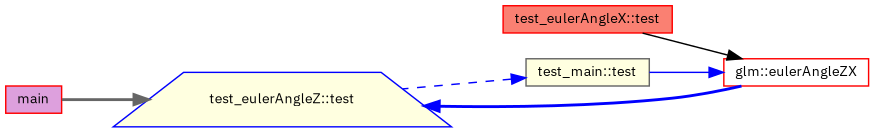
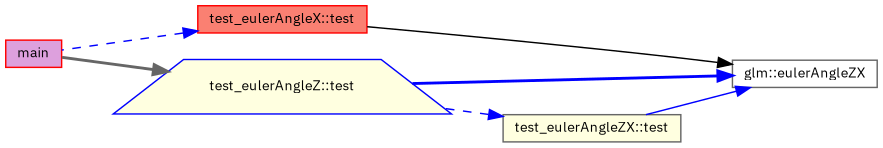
none -> (122, 42)
(588, 72) -> (592, 128)
(796, 72) -> (805, 74)
(591, 104) -> (565, 80)
